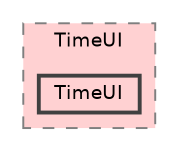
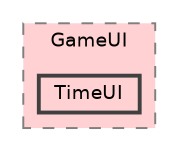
(89, 42) -> (89, 42)
